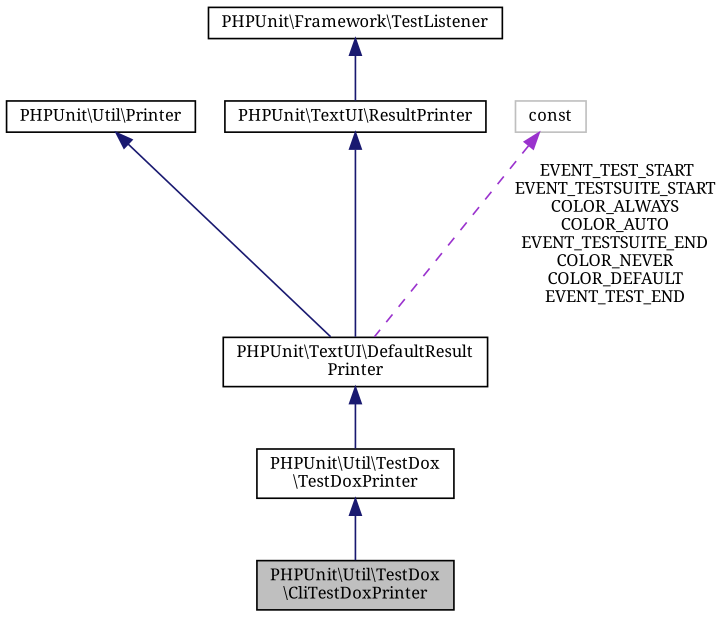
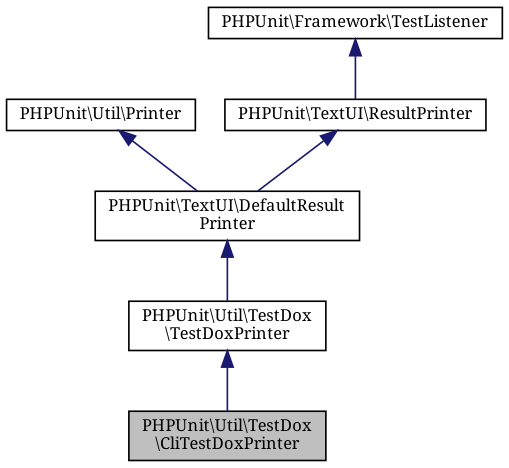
(551, 117) -> none
